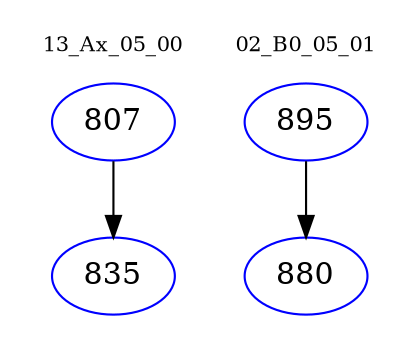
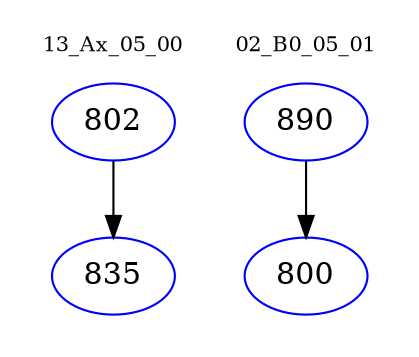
(113, 122) -> (113, 122)
(306, 122) -> (306, 122)
(306, 276) -> (306, 276)
